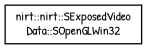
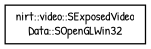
(73, 24) -> (75, 24)
